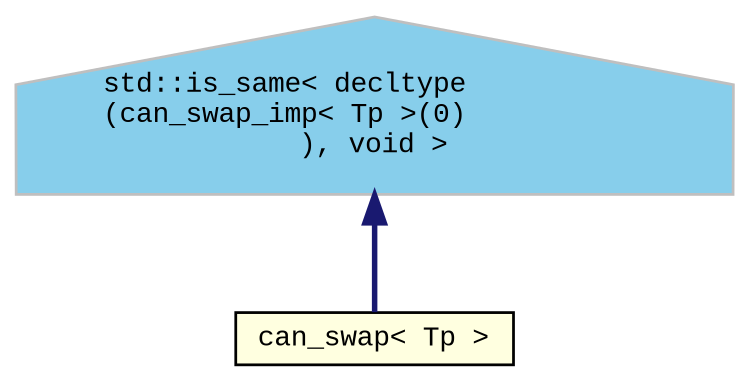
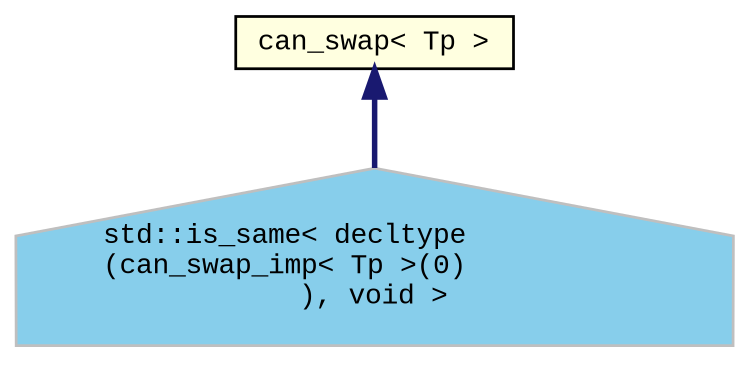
(375, 268) -> (375, 133)
